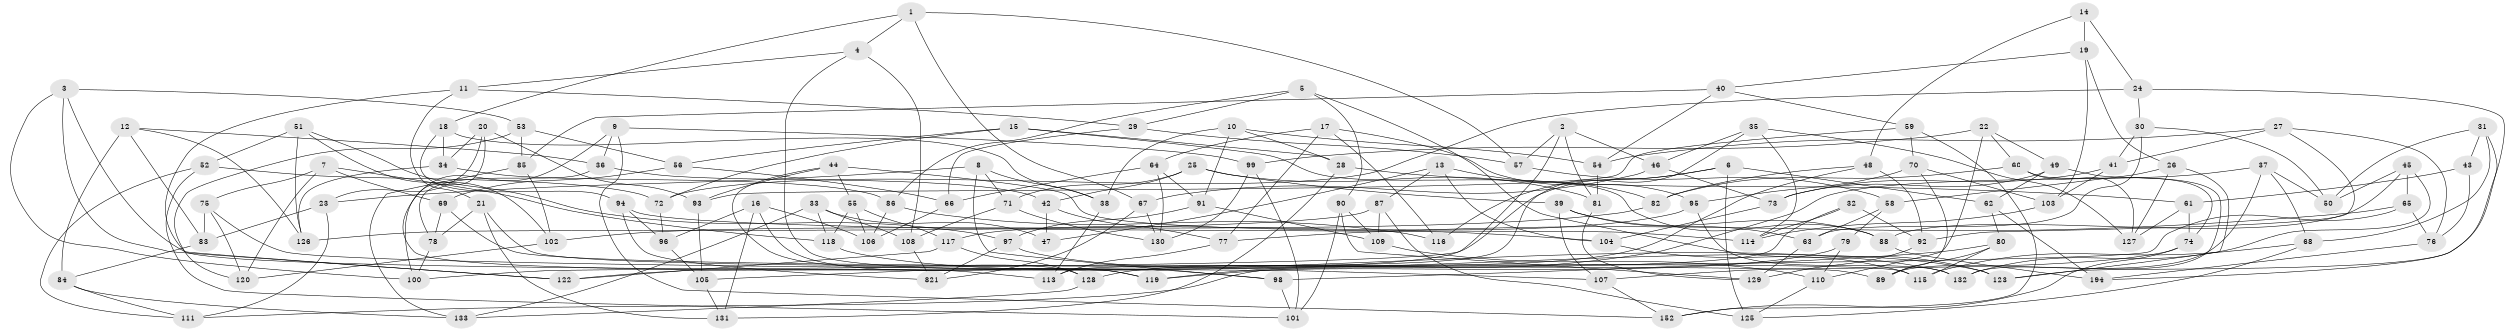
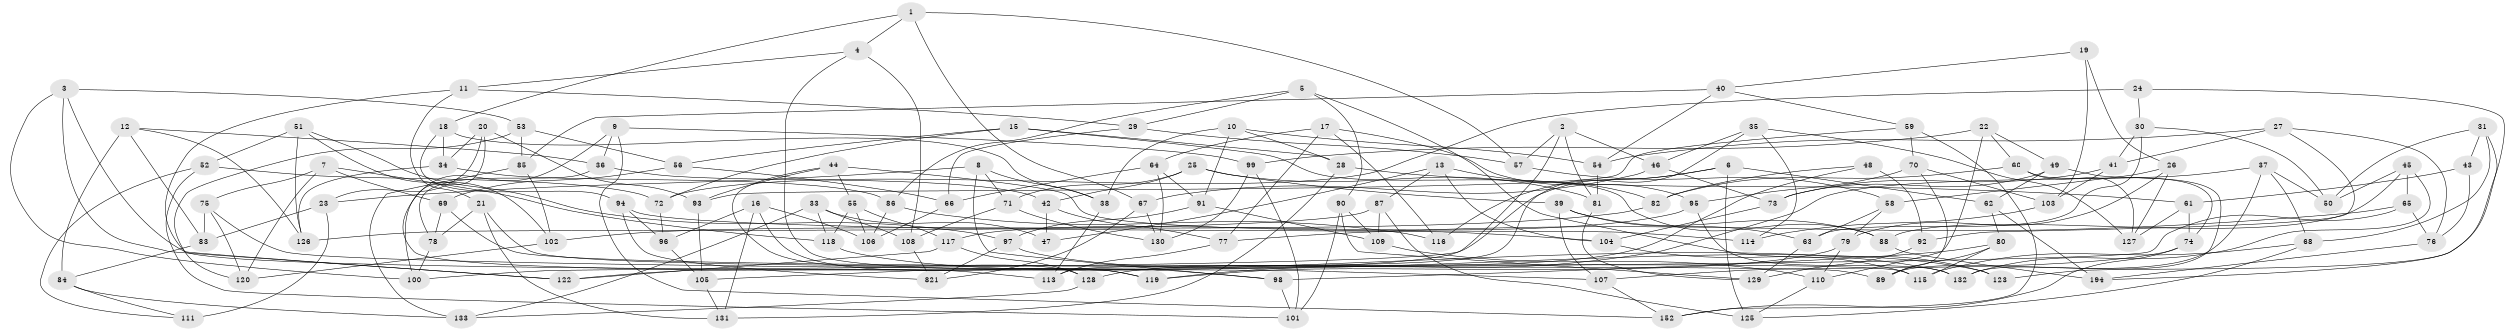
(2084, 12) -> none
(1852, 204) -> none
(2140, 263) -> (2062, 219)
